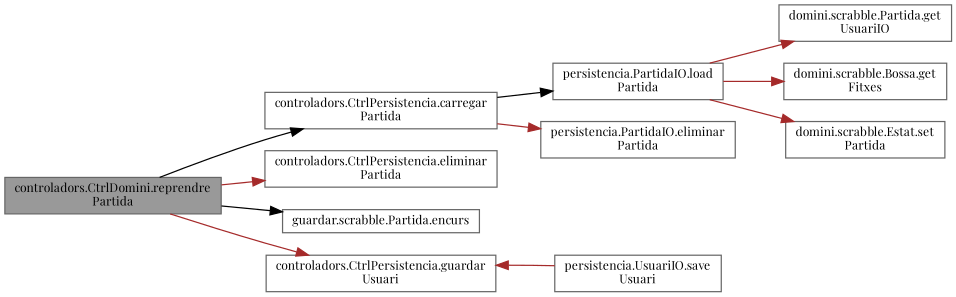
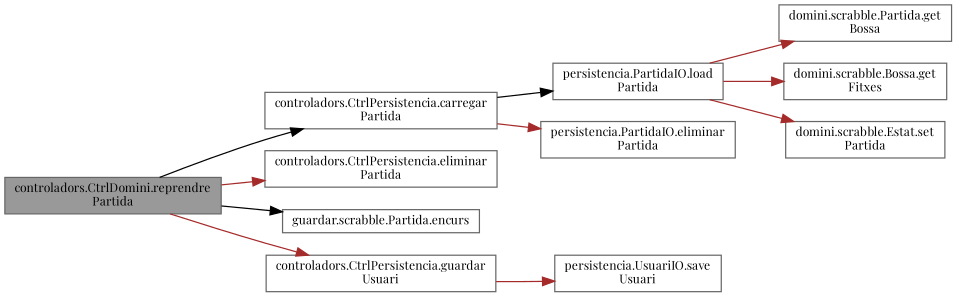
(865, 23) -> (865, 23)
(532, 265) -> (519, 282)
